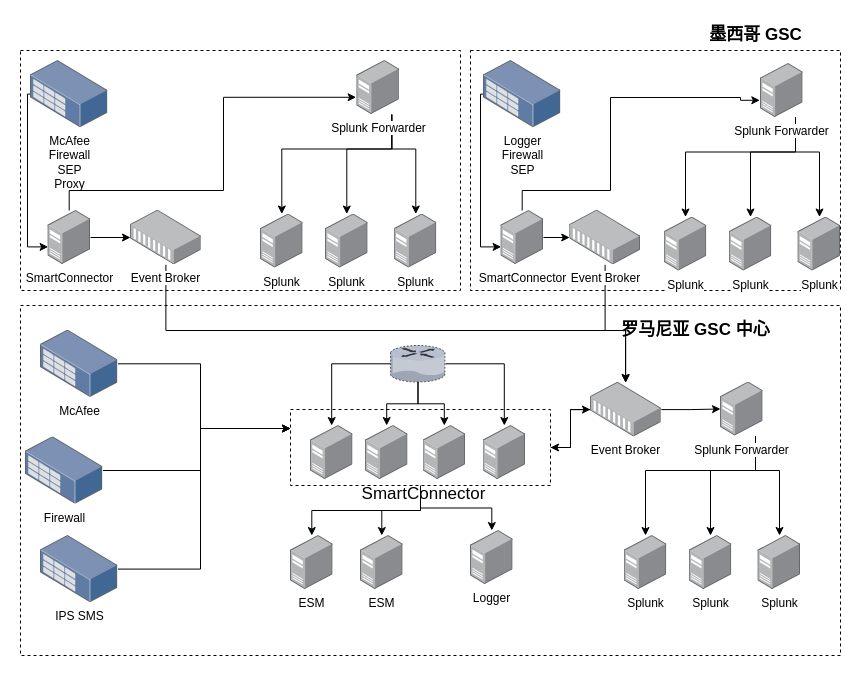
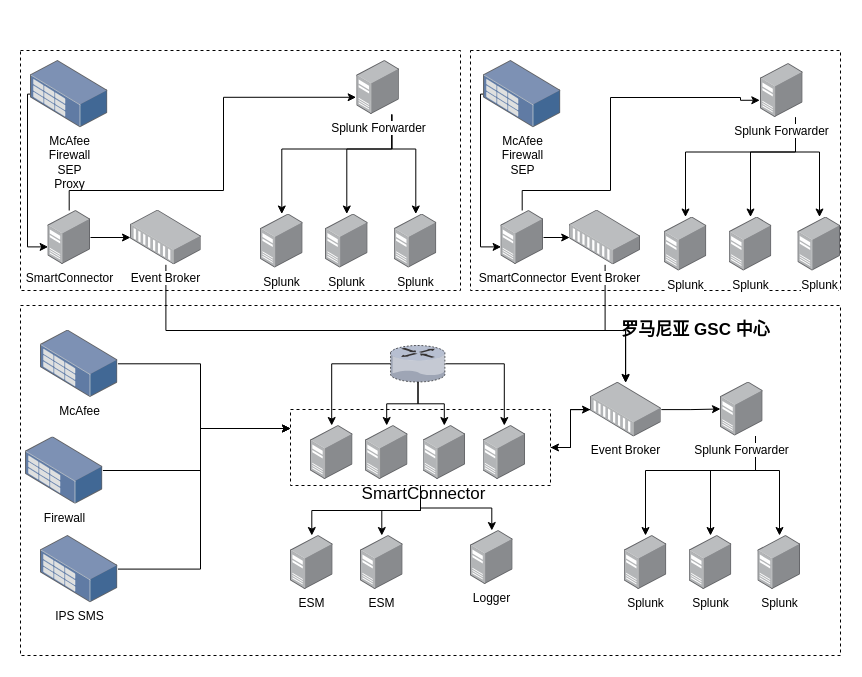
(756, 36) -> none
(523, 156) -> (523, 156)
